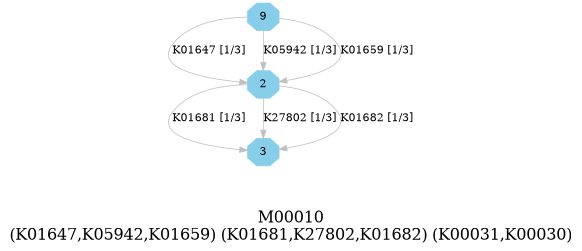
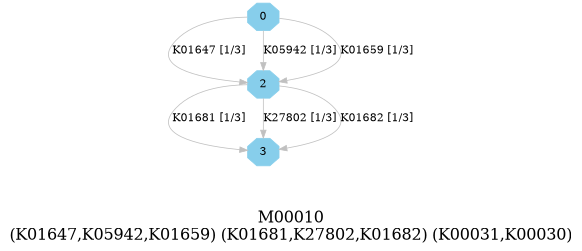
(263, 17) -> (263, 17)
